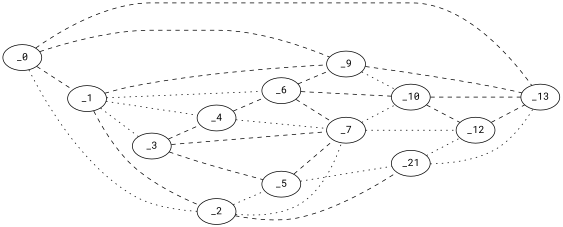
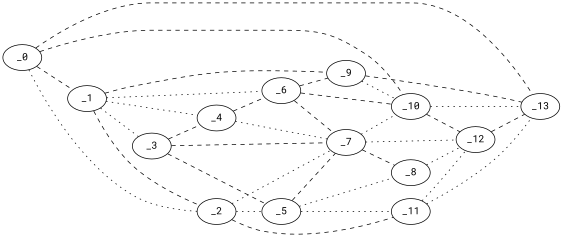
(185, 30) -> (232, 30)
(476, 97) -> (476, 106)
(411, 163) -> (411, 212)
none -> (411, 173)
